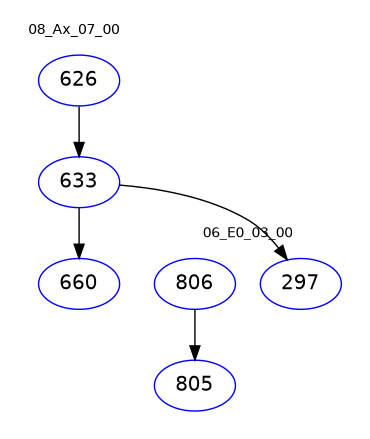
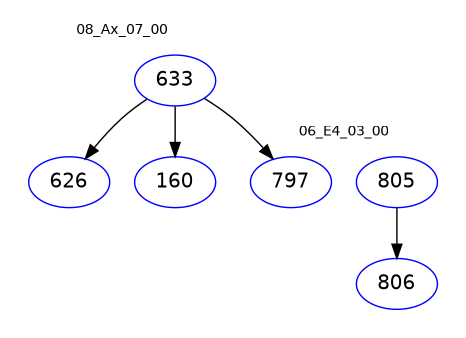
(79, 124) -> (119, 121)
(248, 234) -> (344, 132)
(79, 284) -> (175, 182)
(301, 284) -> (291, 182)
(195, 328) -> (397, 226)
